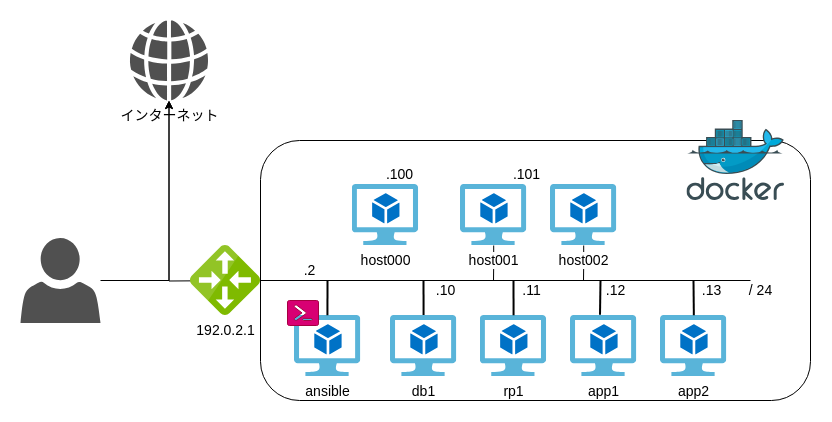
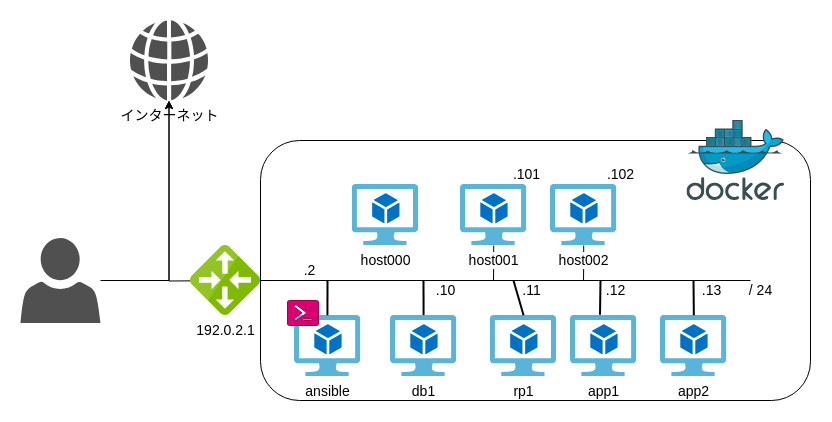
(400, 175) -> none
none -> (621, 175)
(514, 346) -> (524, 346)
